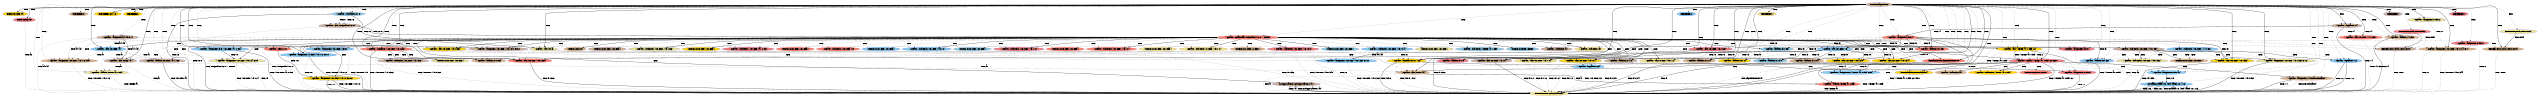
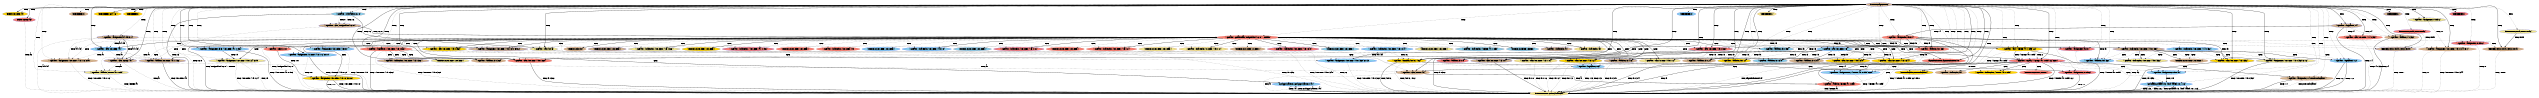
(755, 38) -> (755, 38)
(1924, 55) -> (1923, 55)
(1296, 84) -> (1296, 84)
